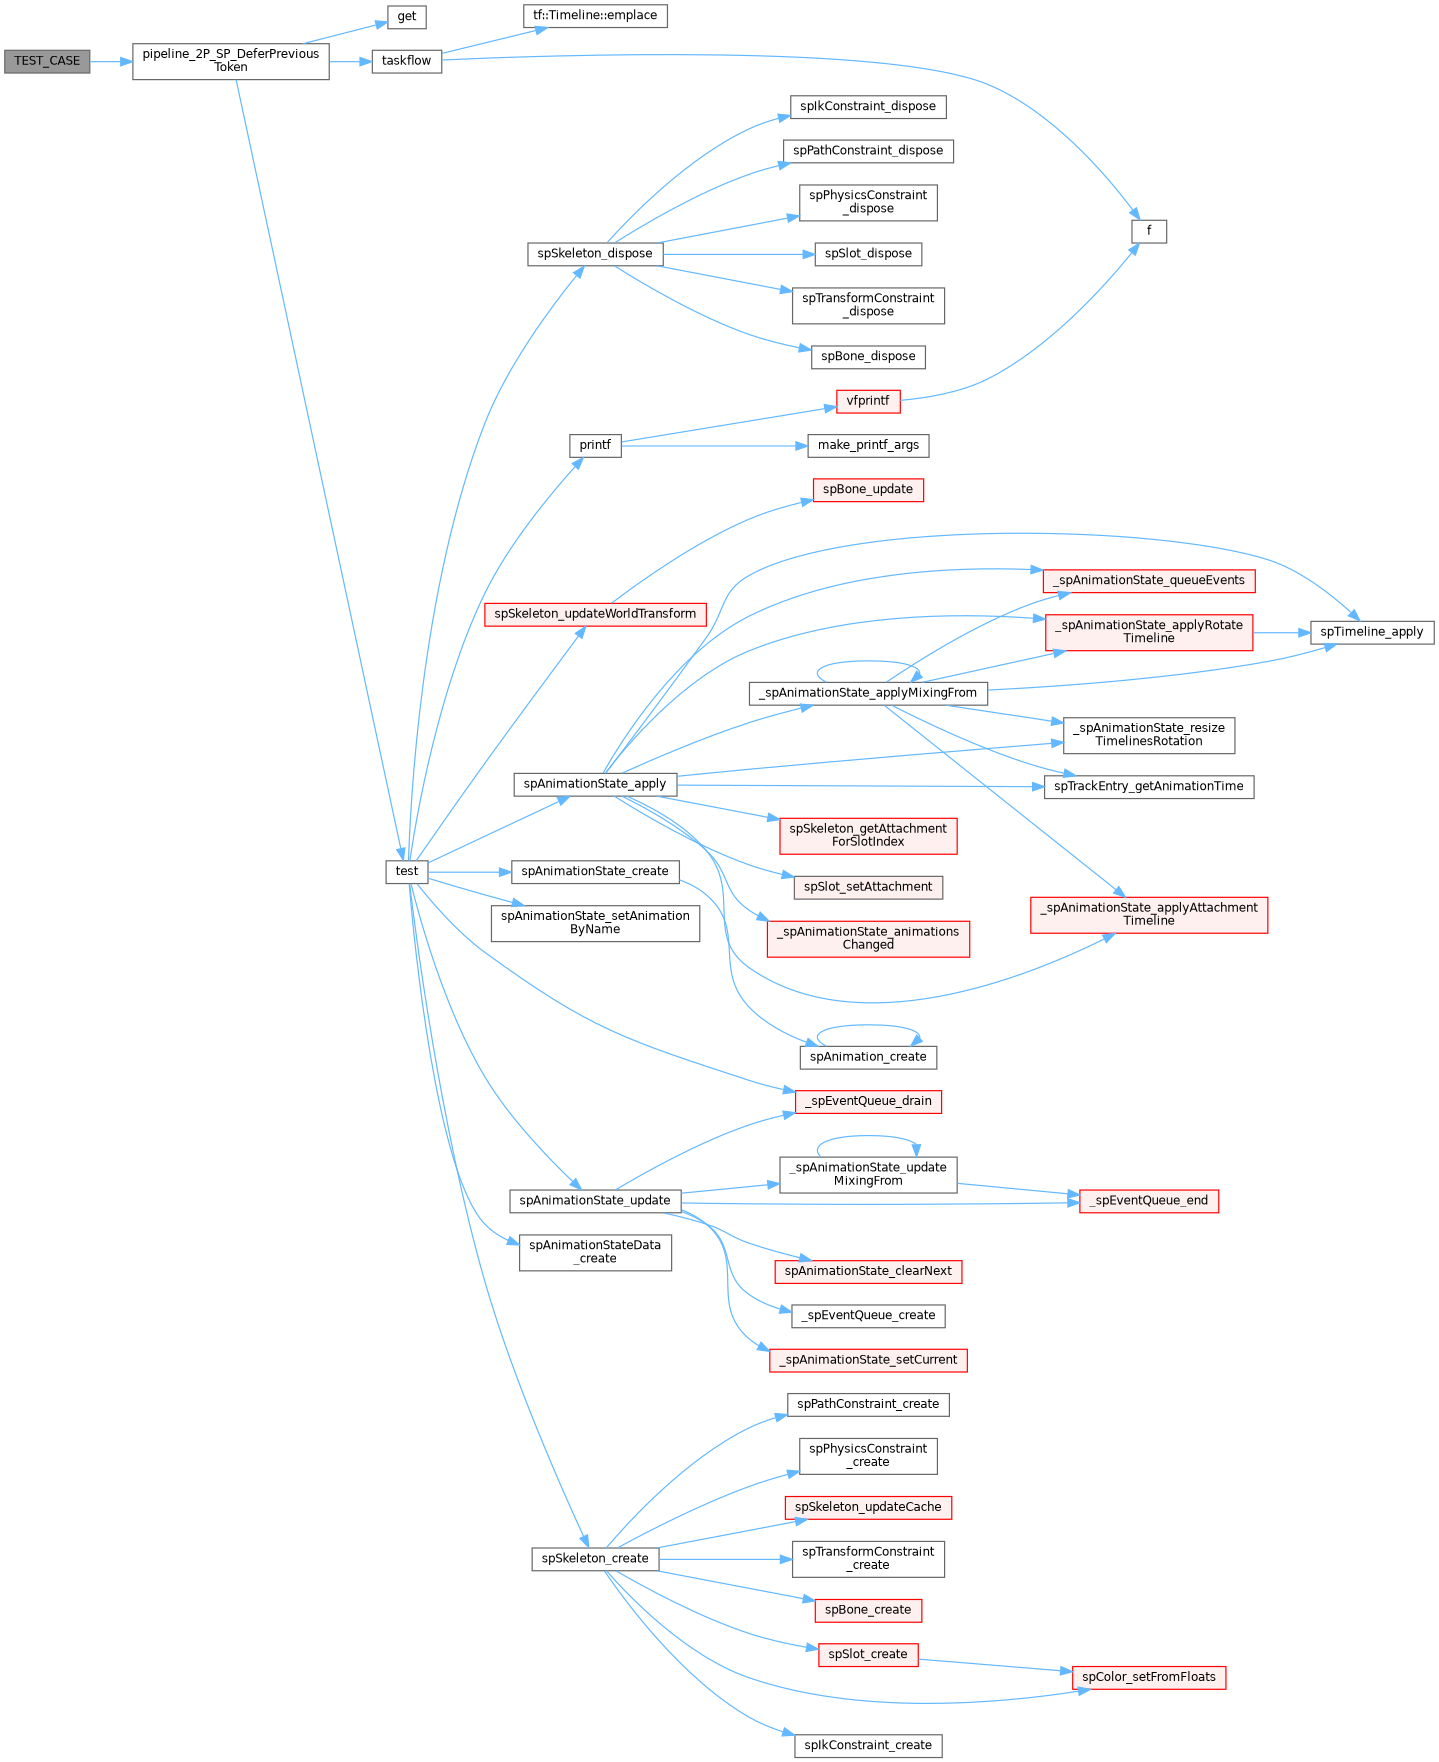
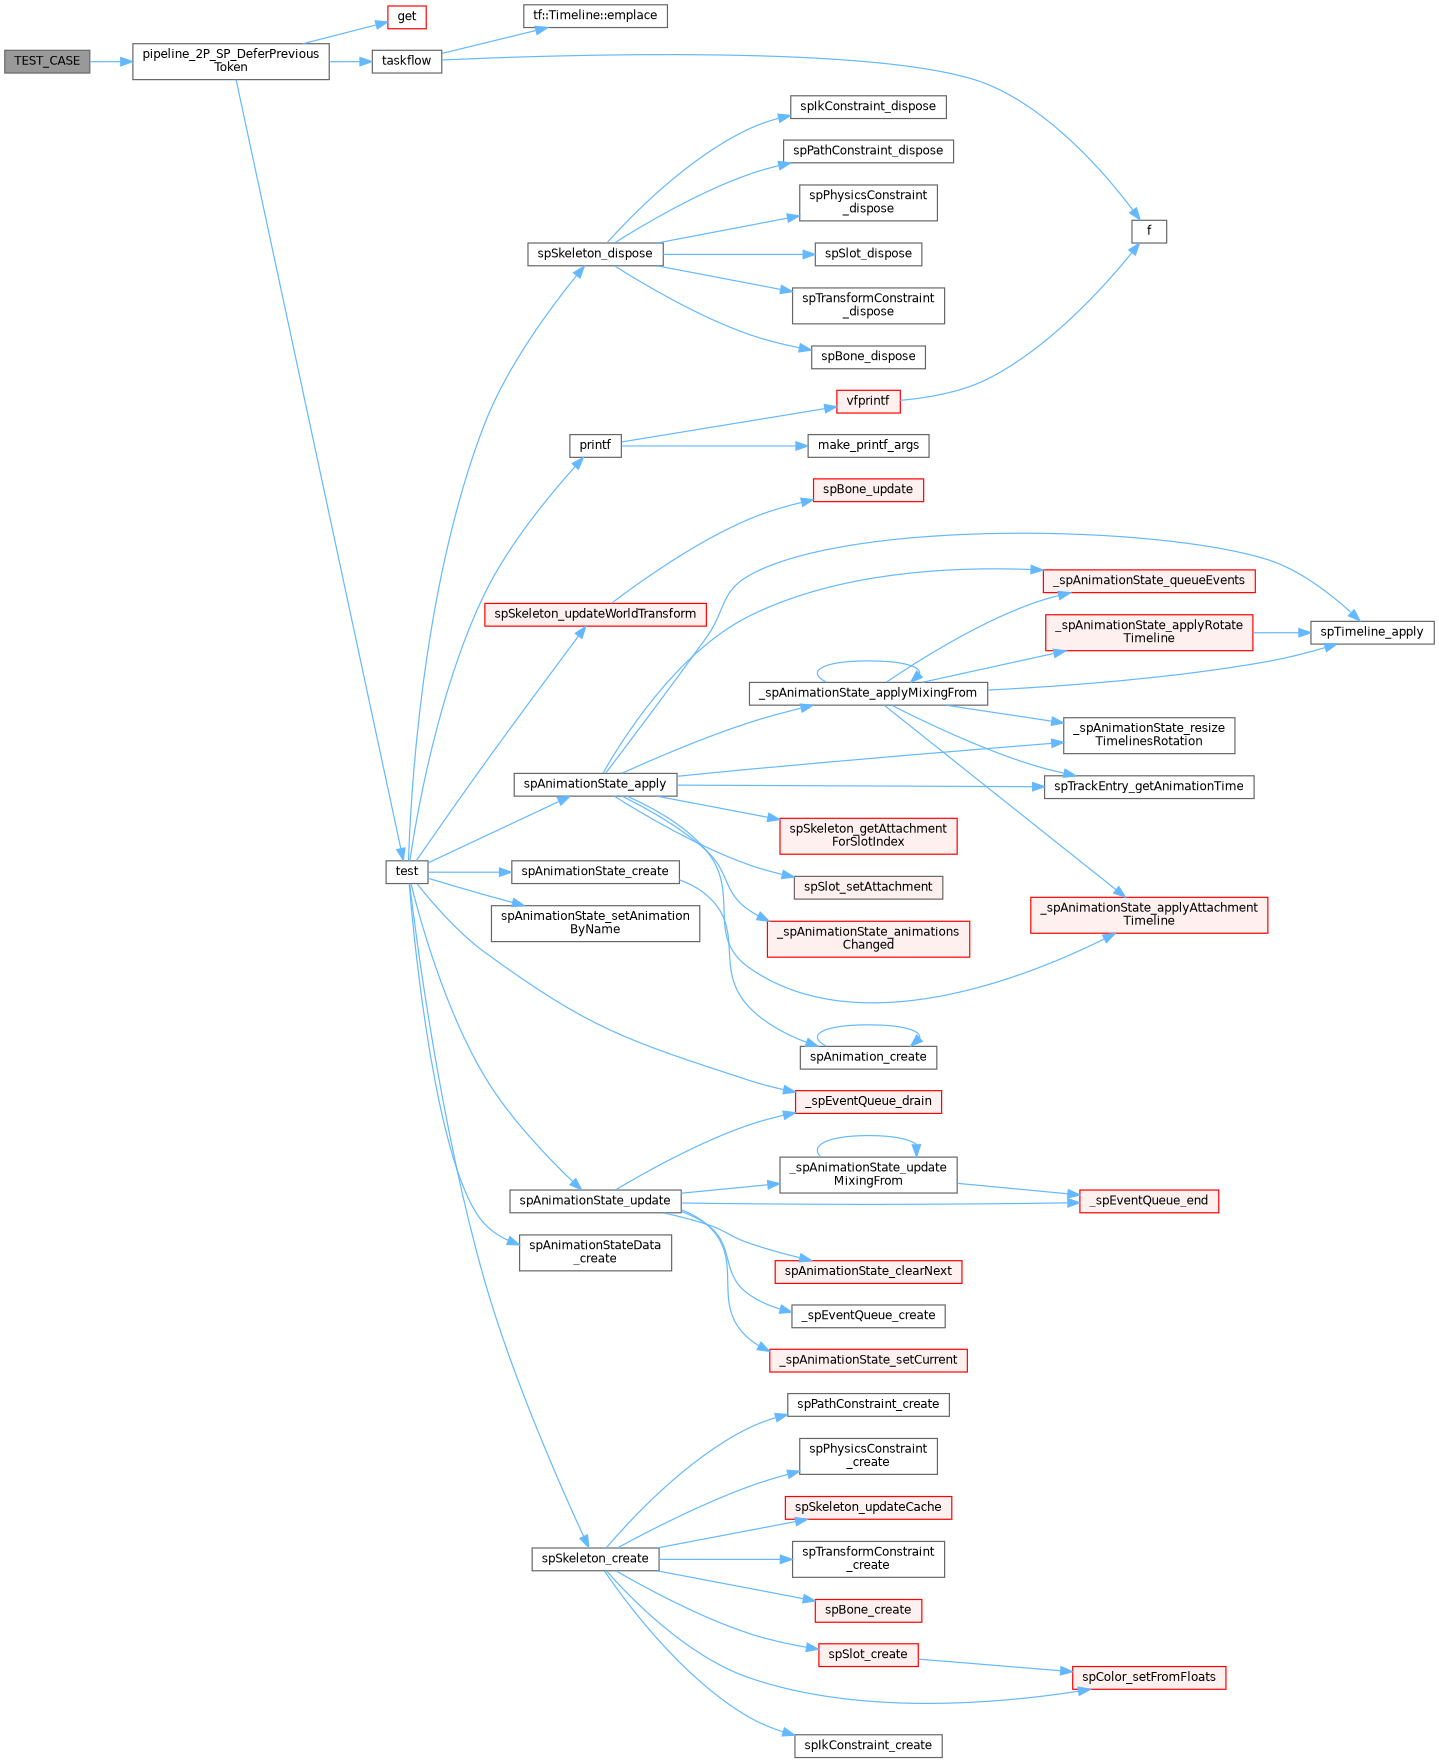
(407, 17) -> (407, 17)
(795, 636) -> none
